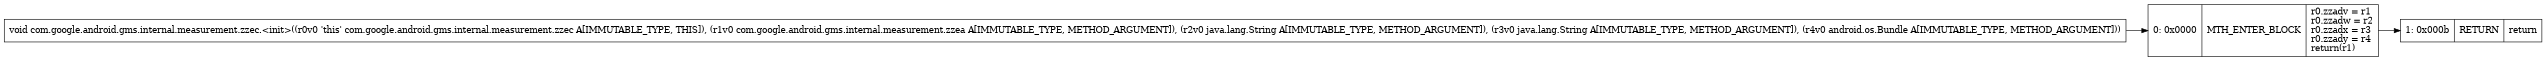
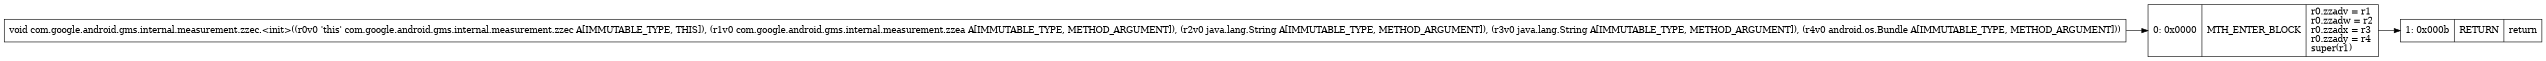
(2333, 49) -> (2331, 49)
